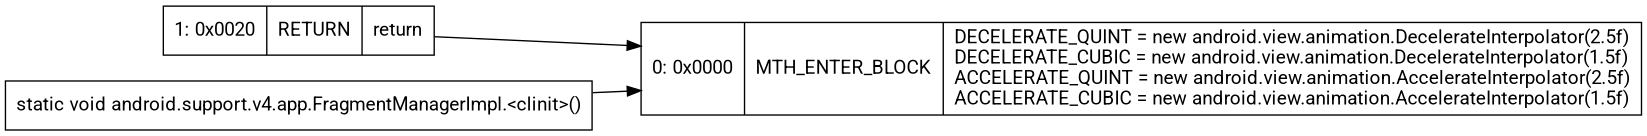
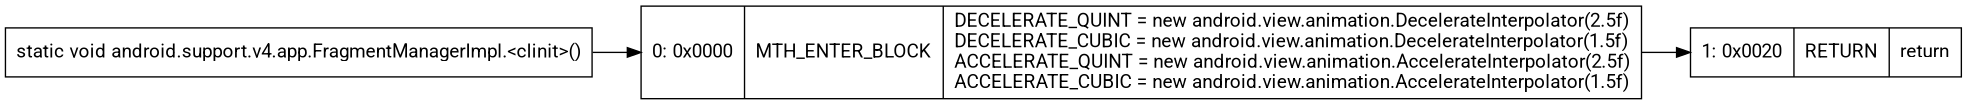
(531, 41) -> (1659, 52)
